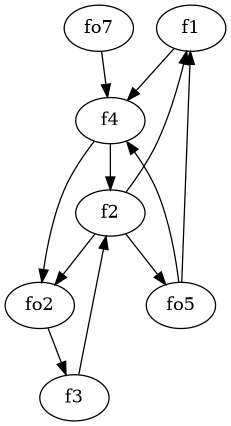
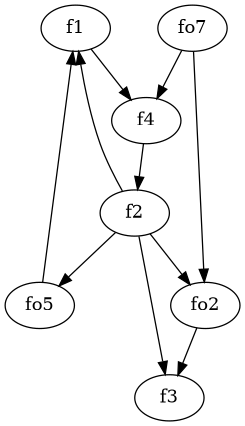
(60, 202) -> (199, 160)
(165, 214) -> none
(91, 312) -> (151, 299)
